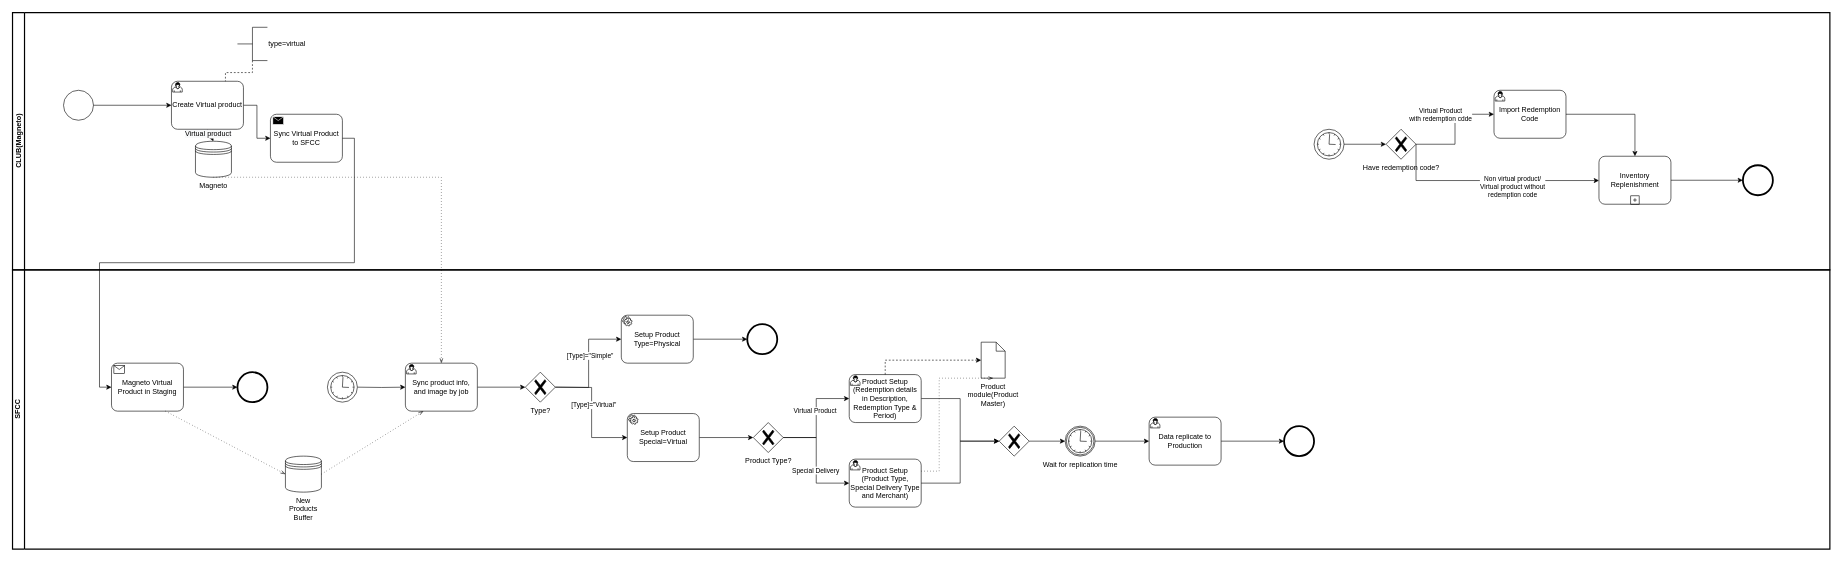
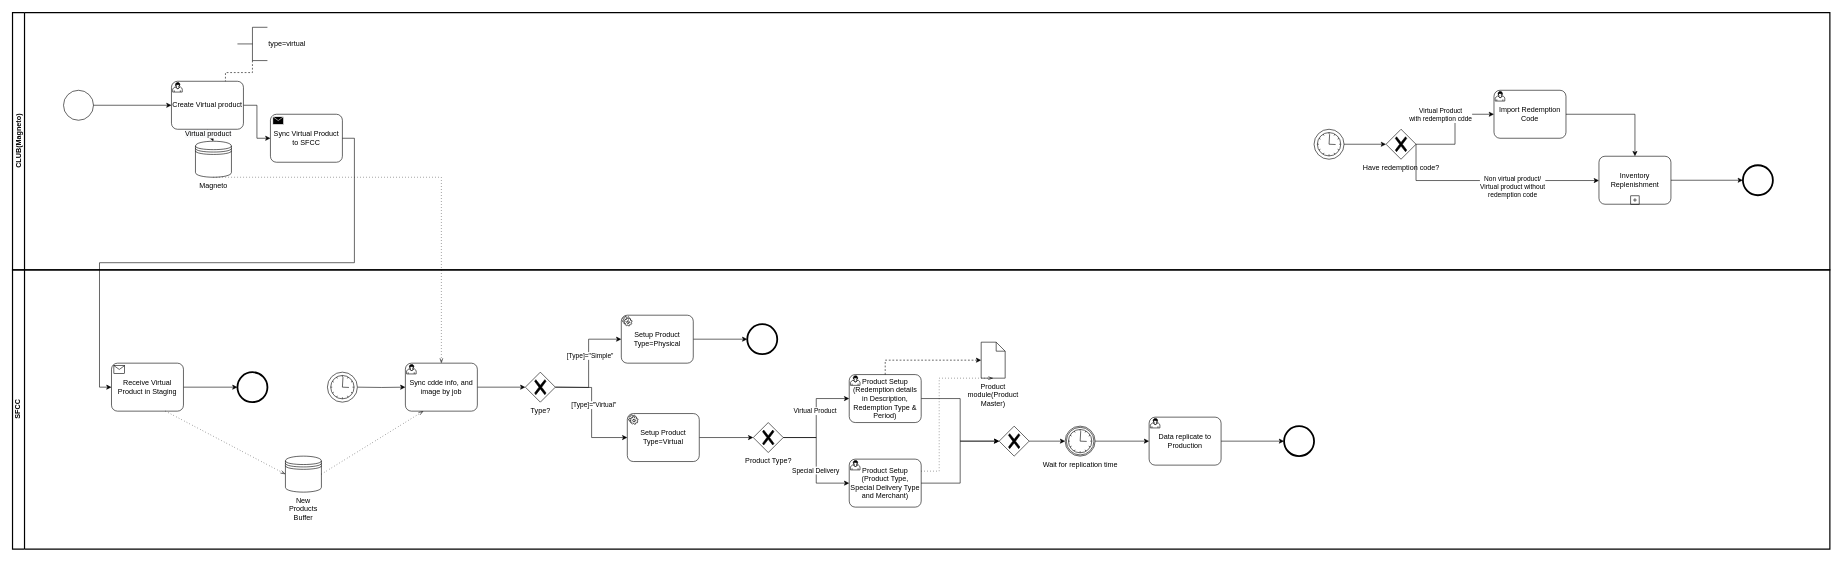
(147, 387) -> (147, 387)
(441, 387) -> (441, 387)
(663, 438) -> (663, 438)
